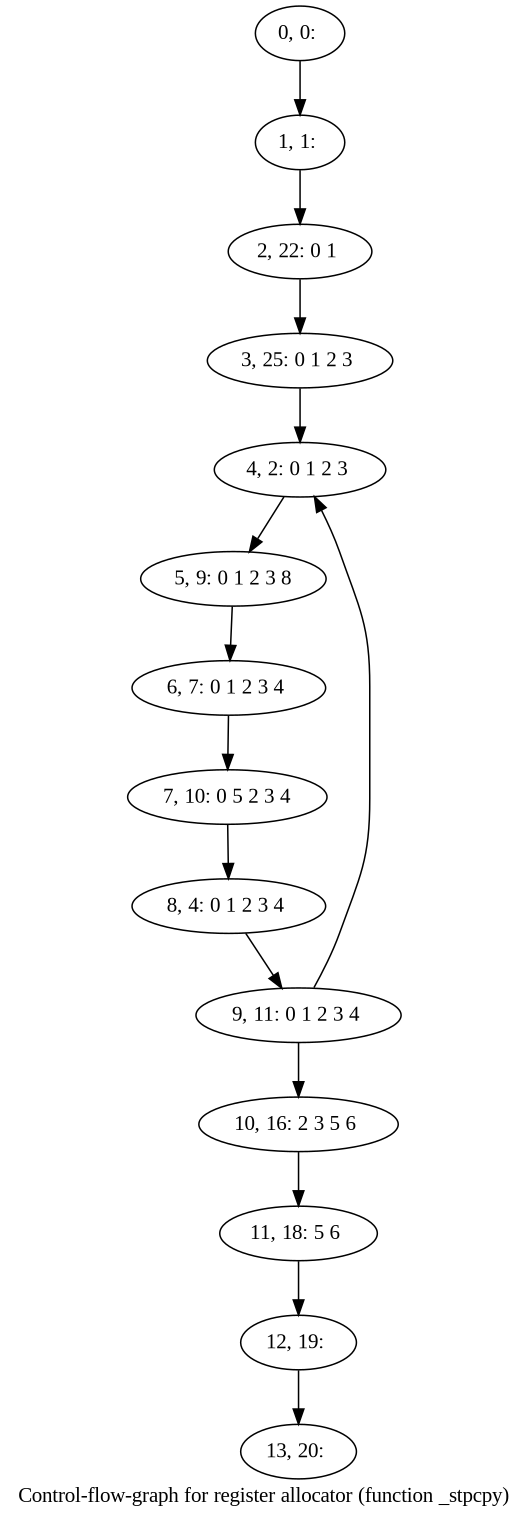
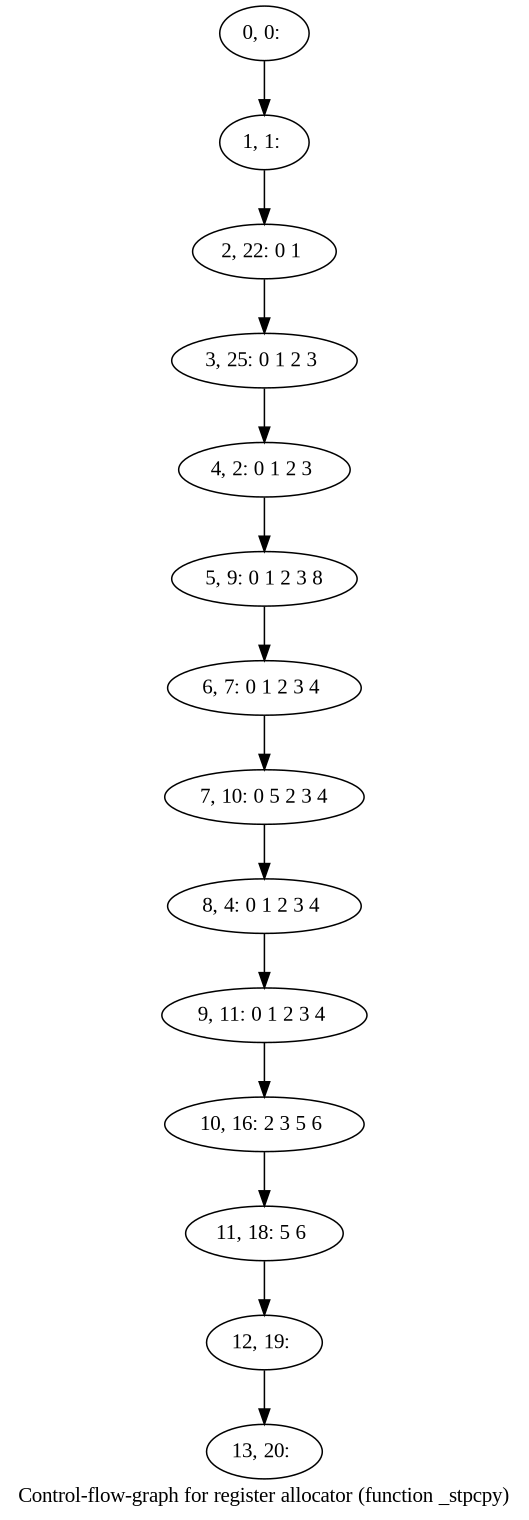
(370, 750) -> none
